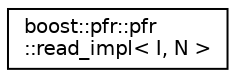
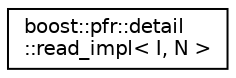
(118, 39) -> (118, 39)
